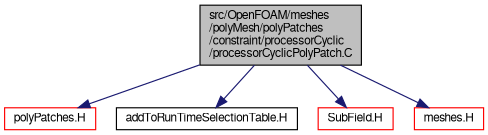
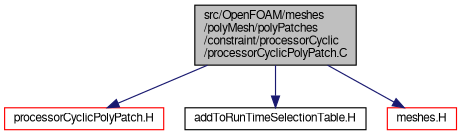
(50, 119) -> (84, 119)
(356, 119) -> none
